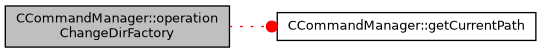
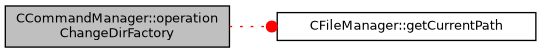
(407, 27) -> (407, 27)
